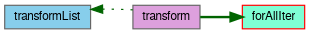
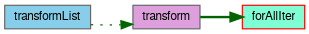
(118, 9) -> (106, 25)
